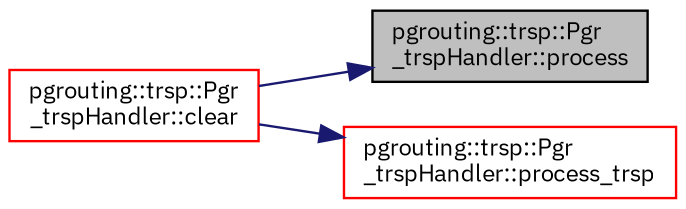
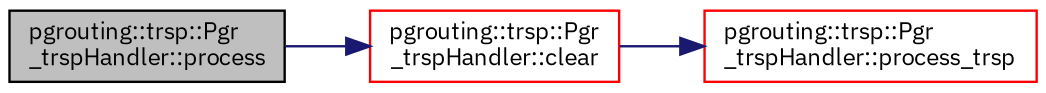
(304, 79) -> (315, 46)
